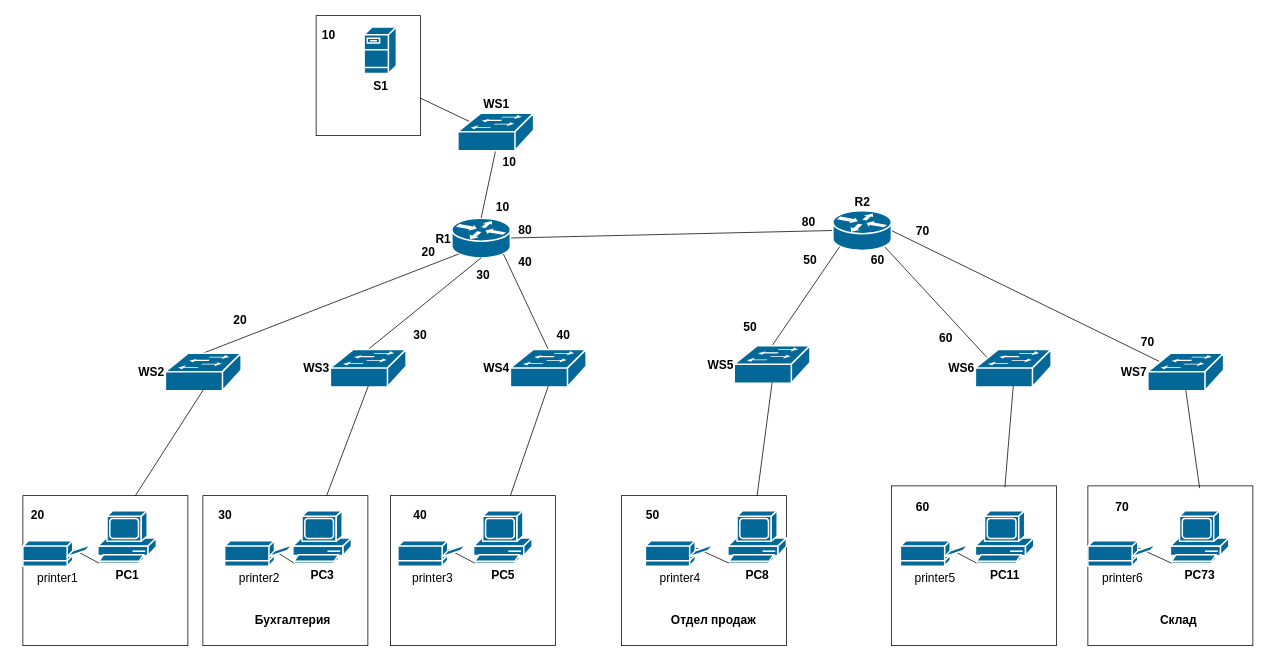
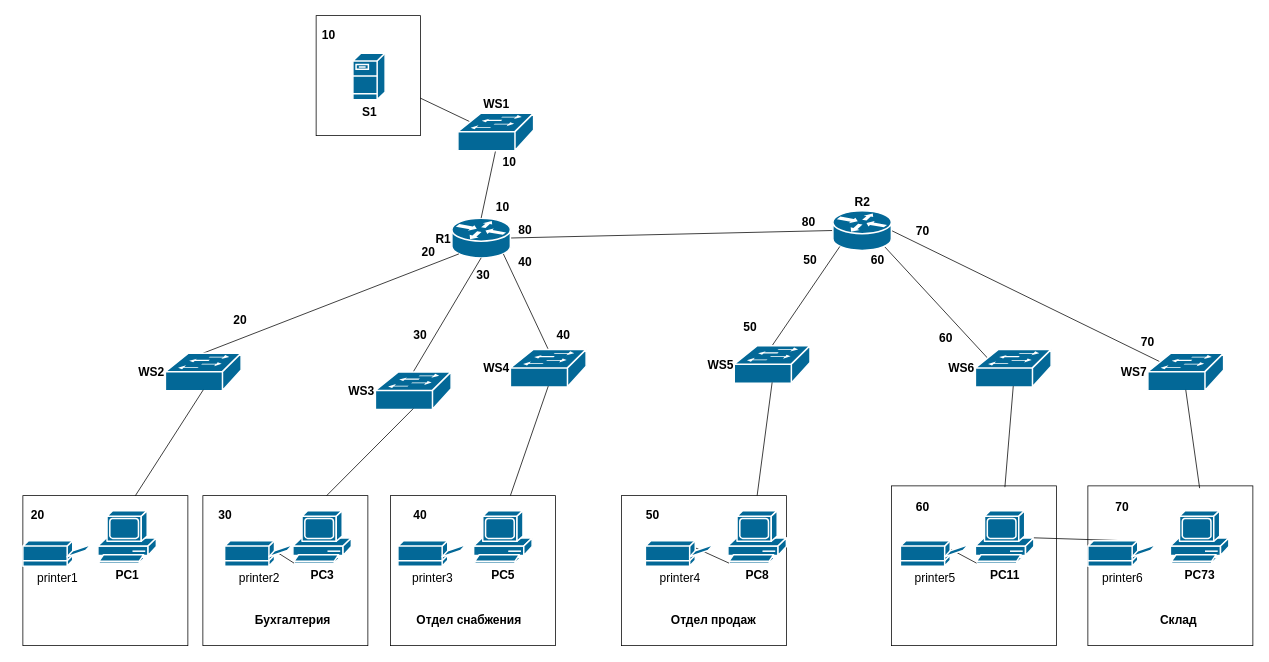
(380, 50) -> (369, 76)
(368, 368) -> (413, 390)
(1154, 555) -> (1069, 539)
(88, 557) -> none
(464, 557) -> none
none -> (469, 619)
